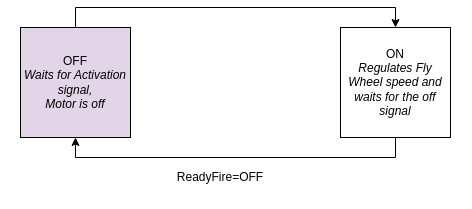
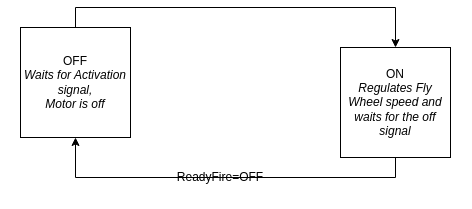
(76, 83) -> (76, 83)
(396, 83) -> (396, 103)
